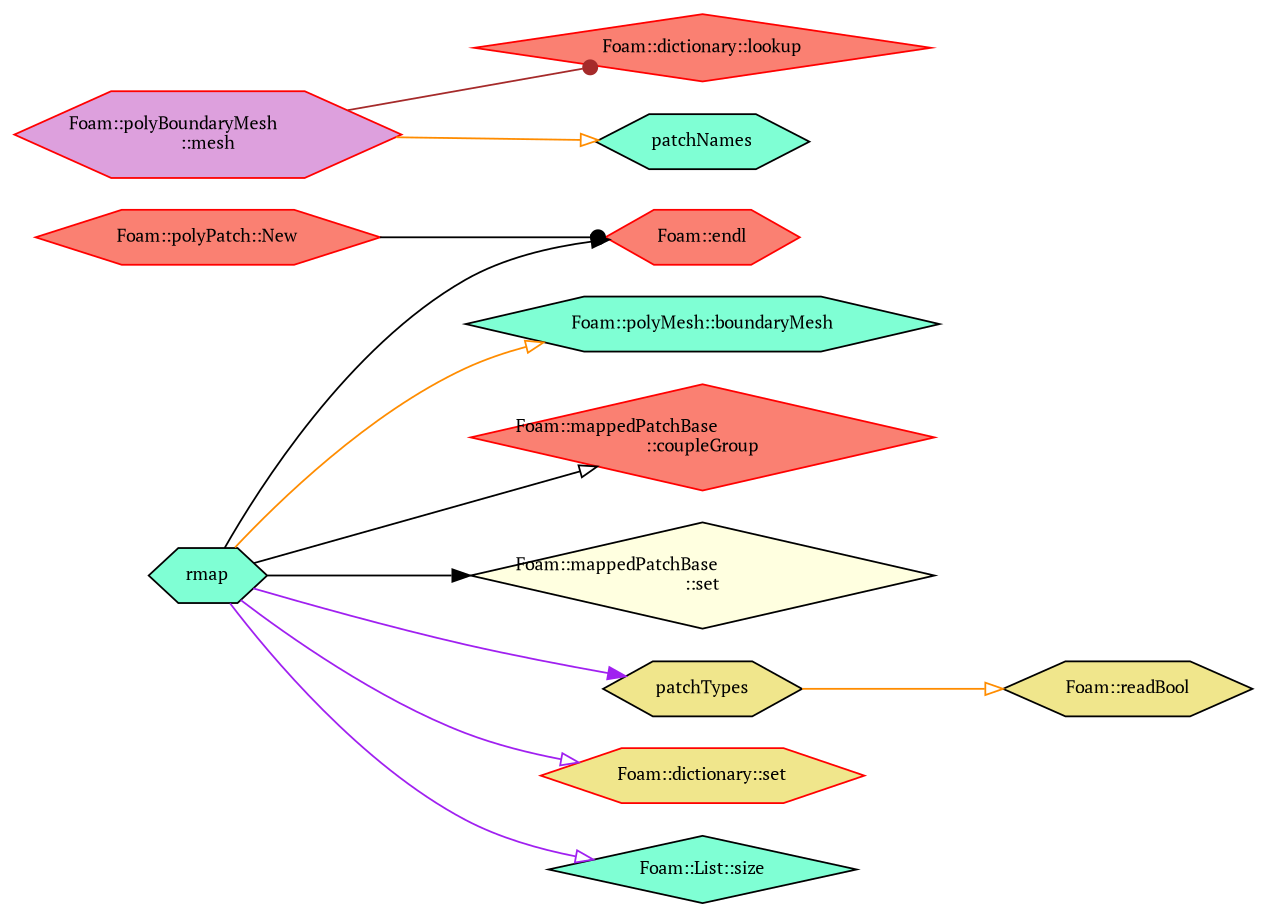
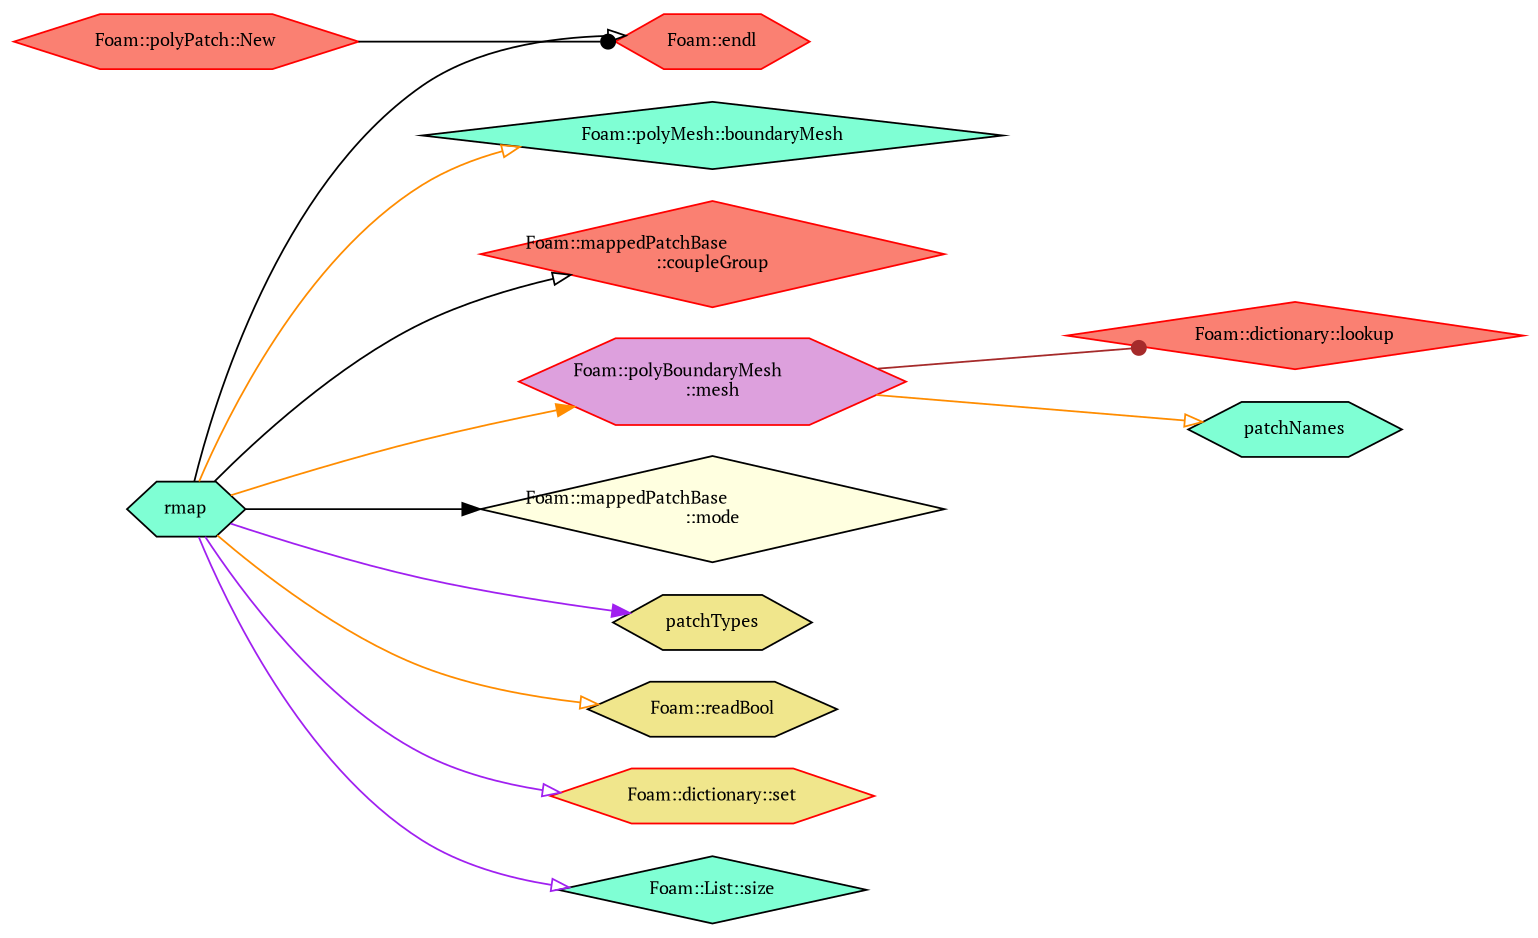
(703, 324) -> (712, 135)
(374, 351) -> (327, 181)
none -> (392, 448)
(703, 576) -> (712, 509)
(893, 689) -> (385, 650)
